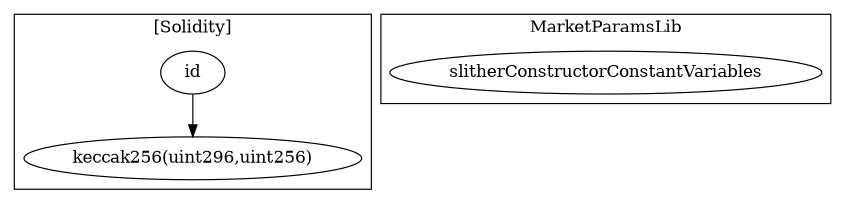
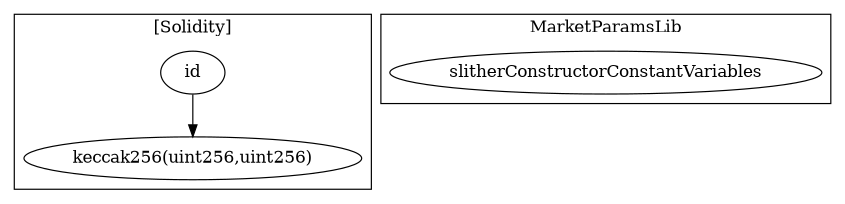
(193, 158) -> (193, 158)
